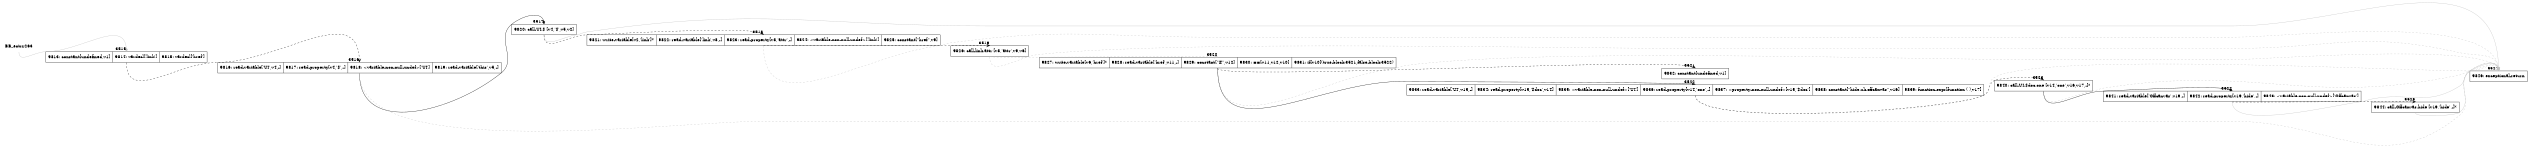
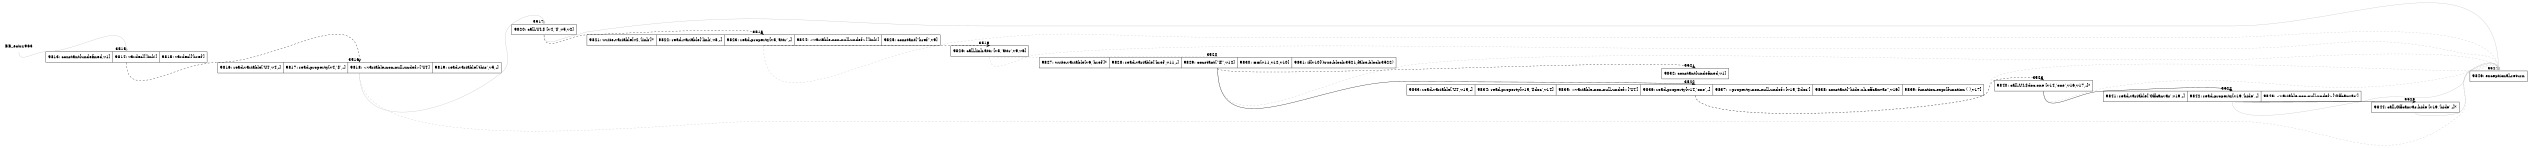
(19, 46) -> (19, 46)
(465, 95) -> (465, 95)
(2322, 102) -> (2322, 102)
